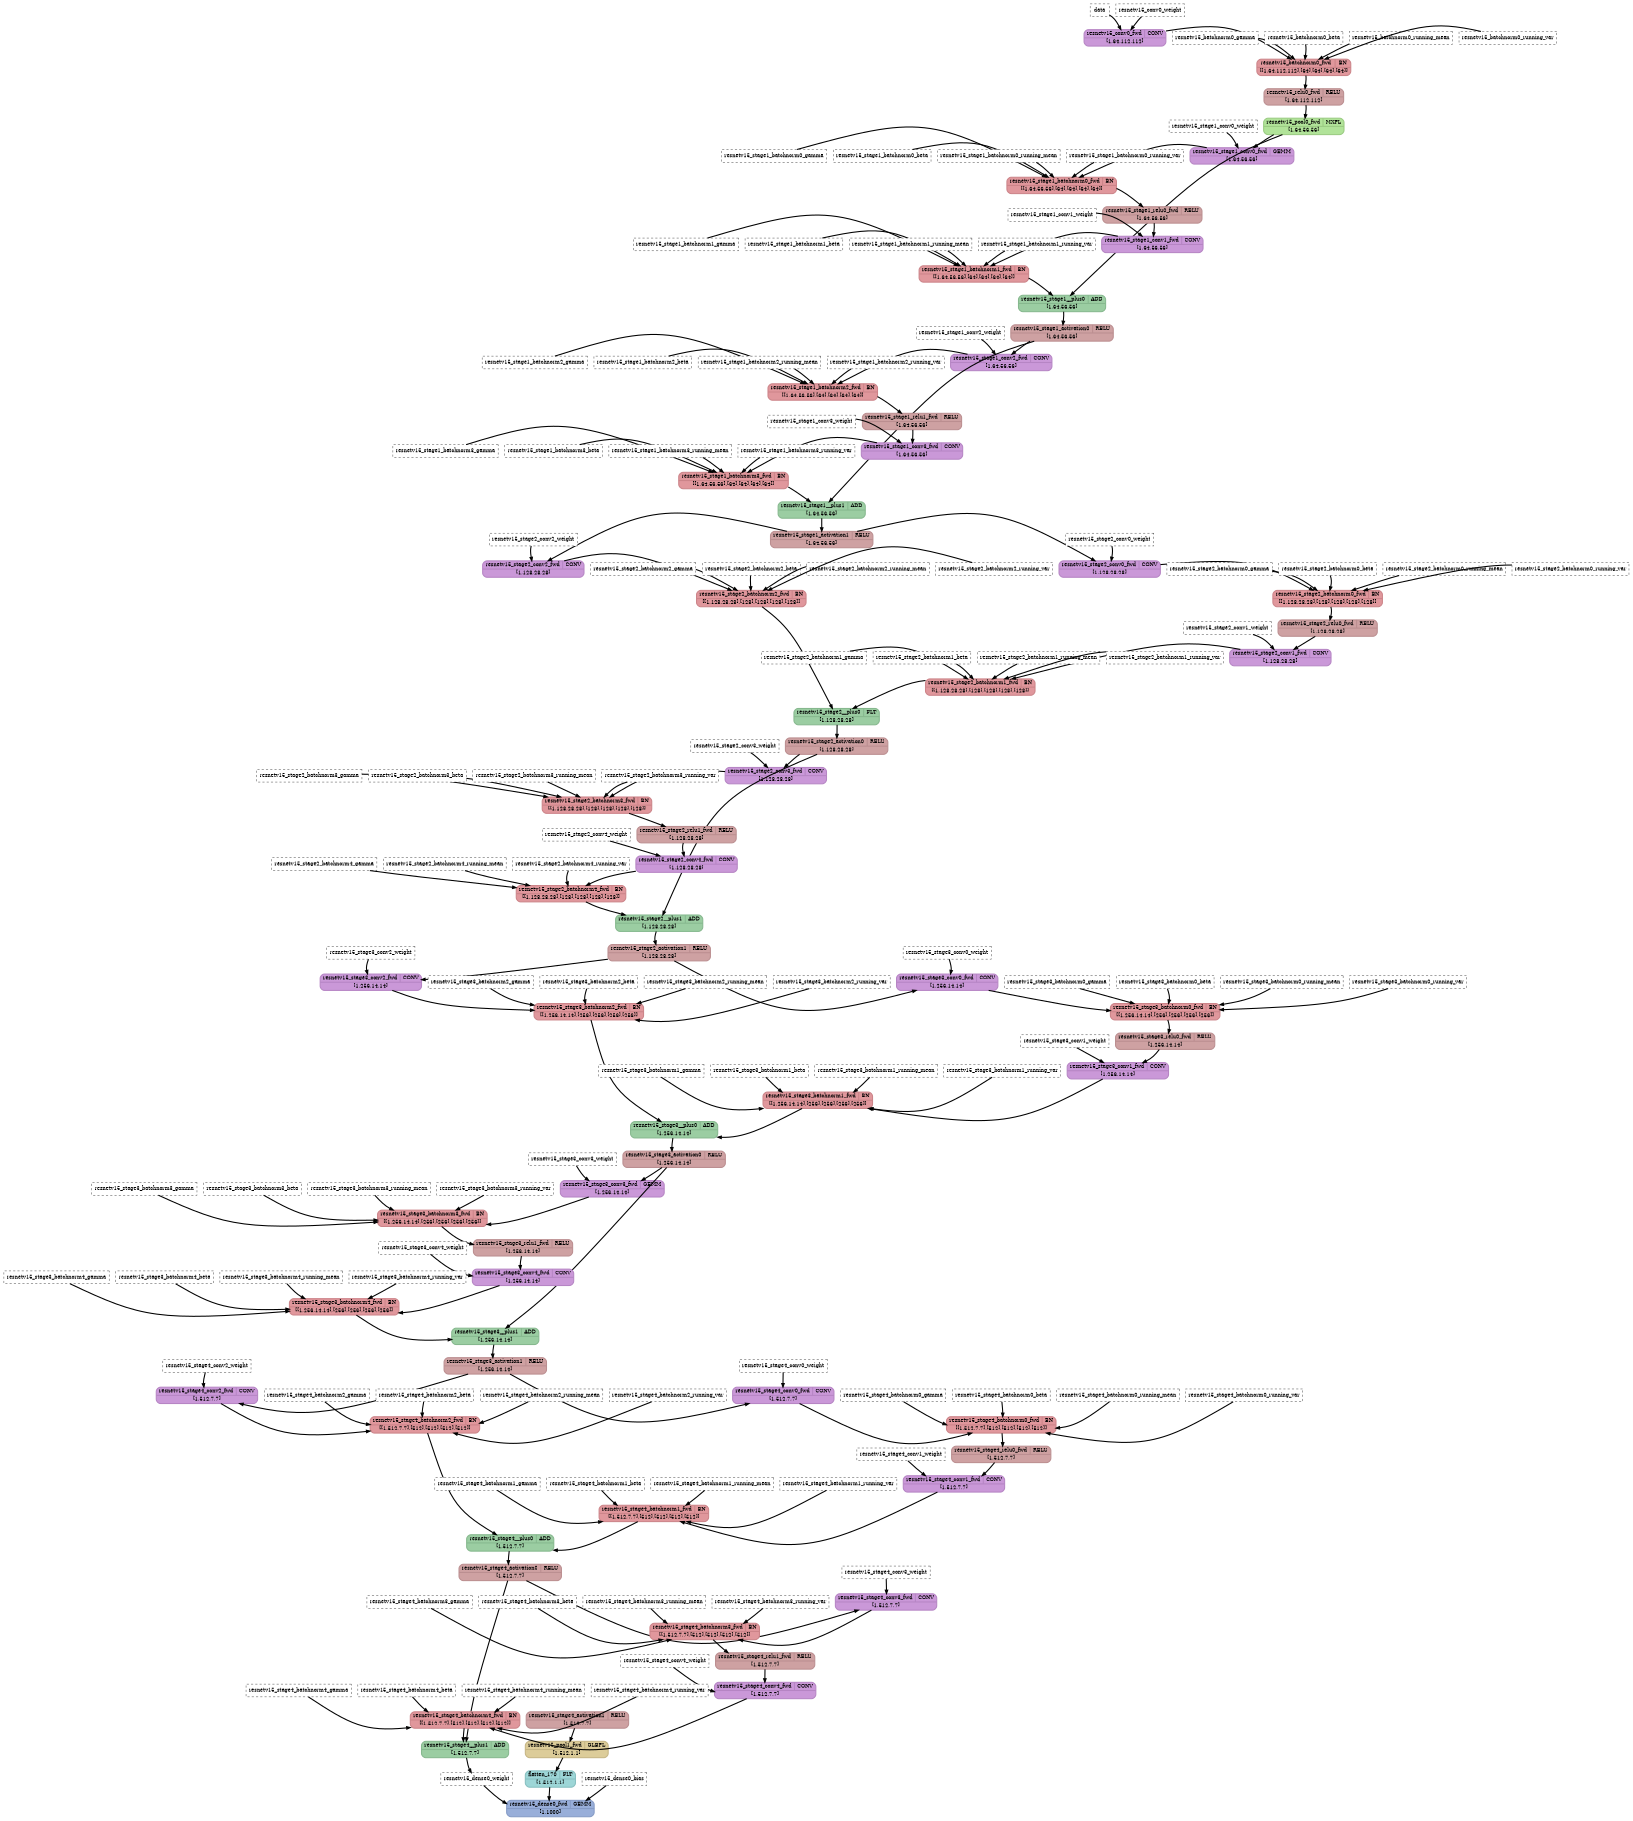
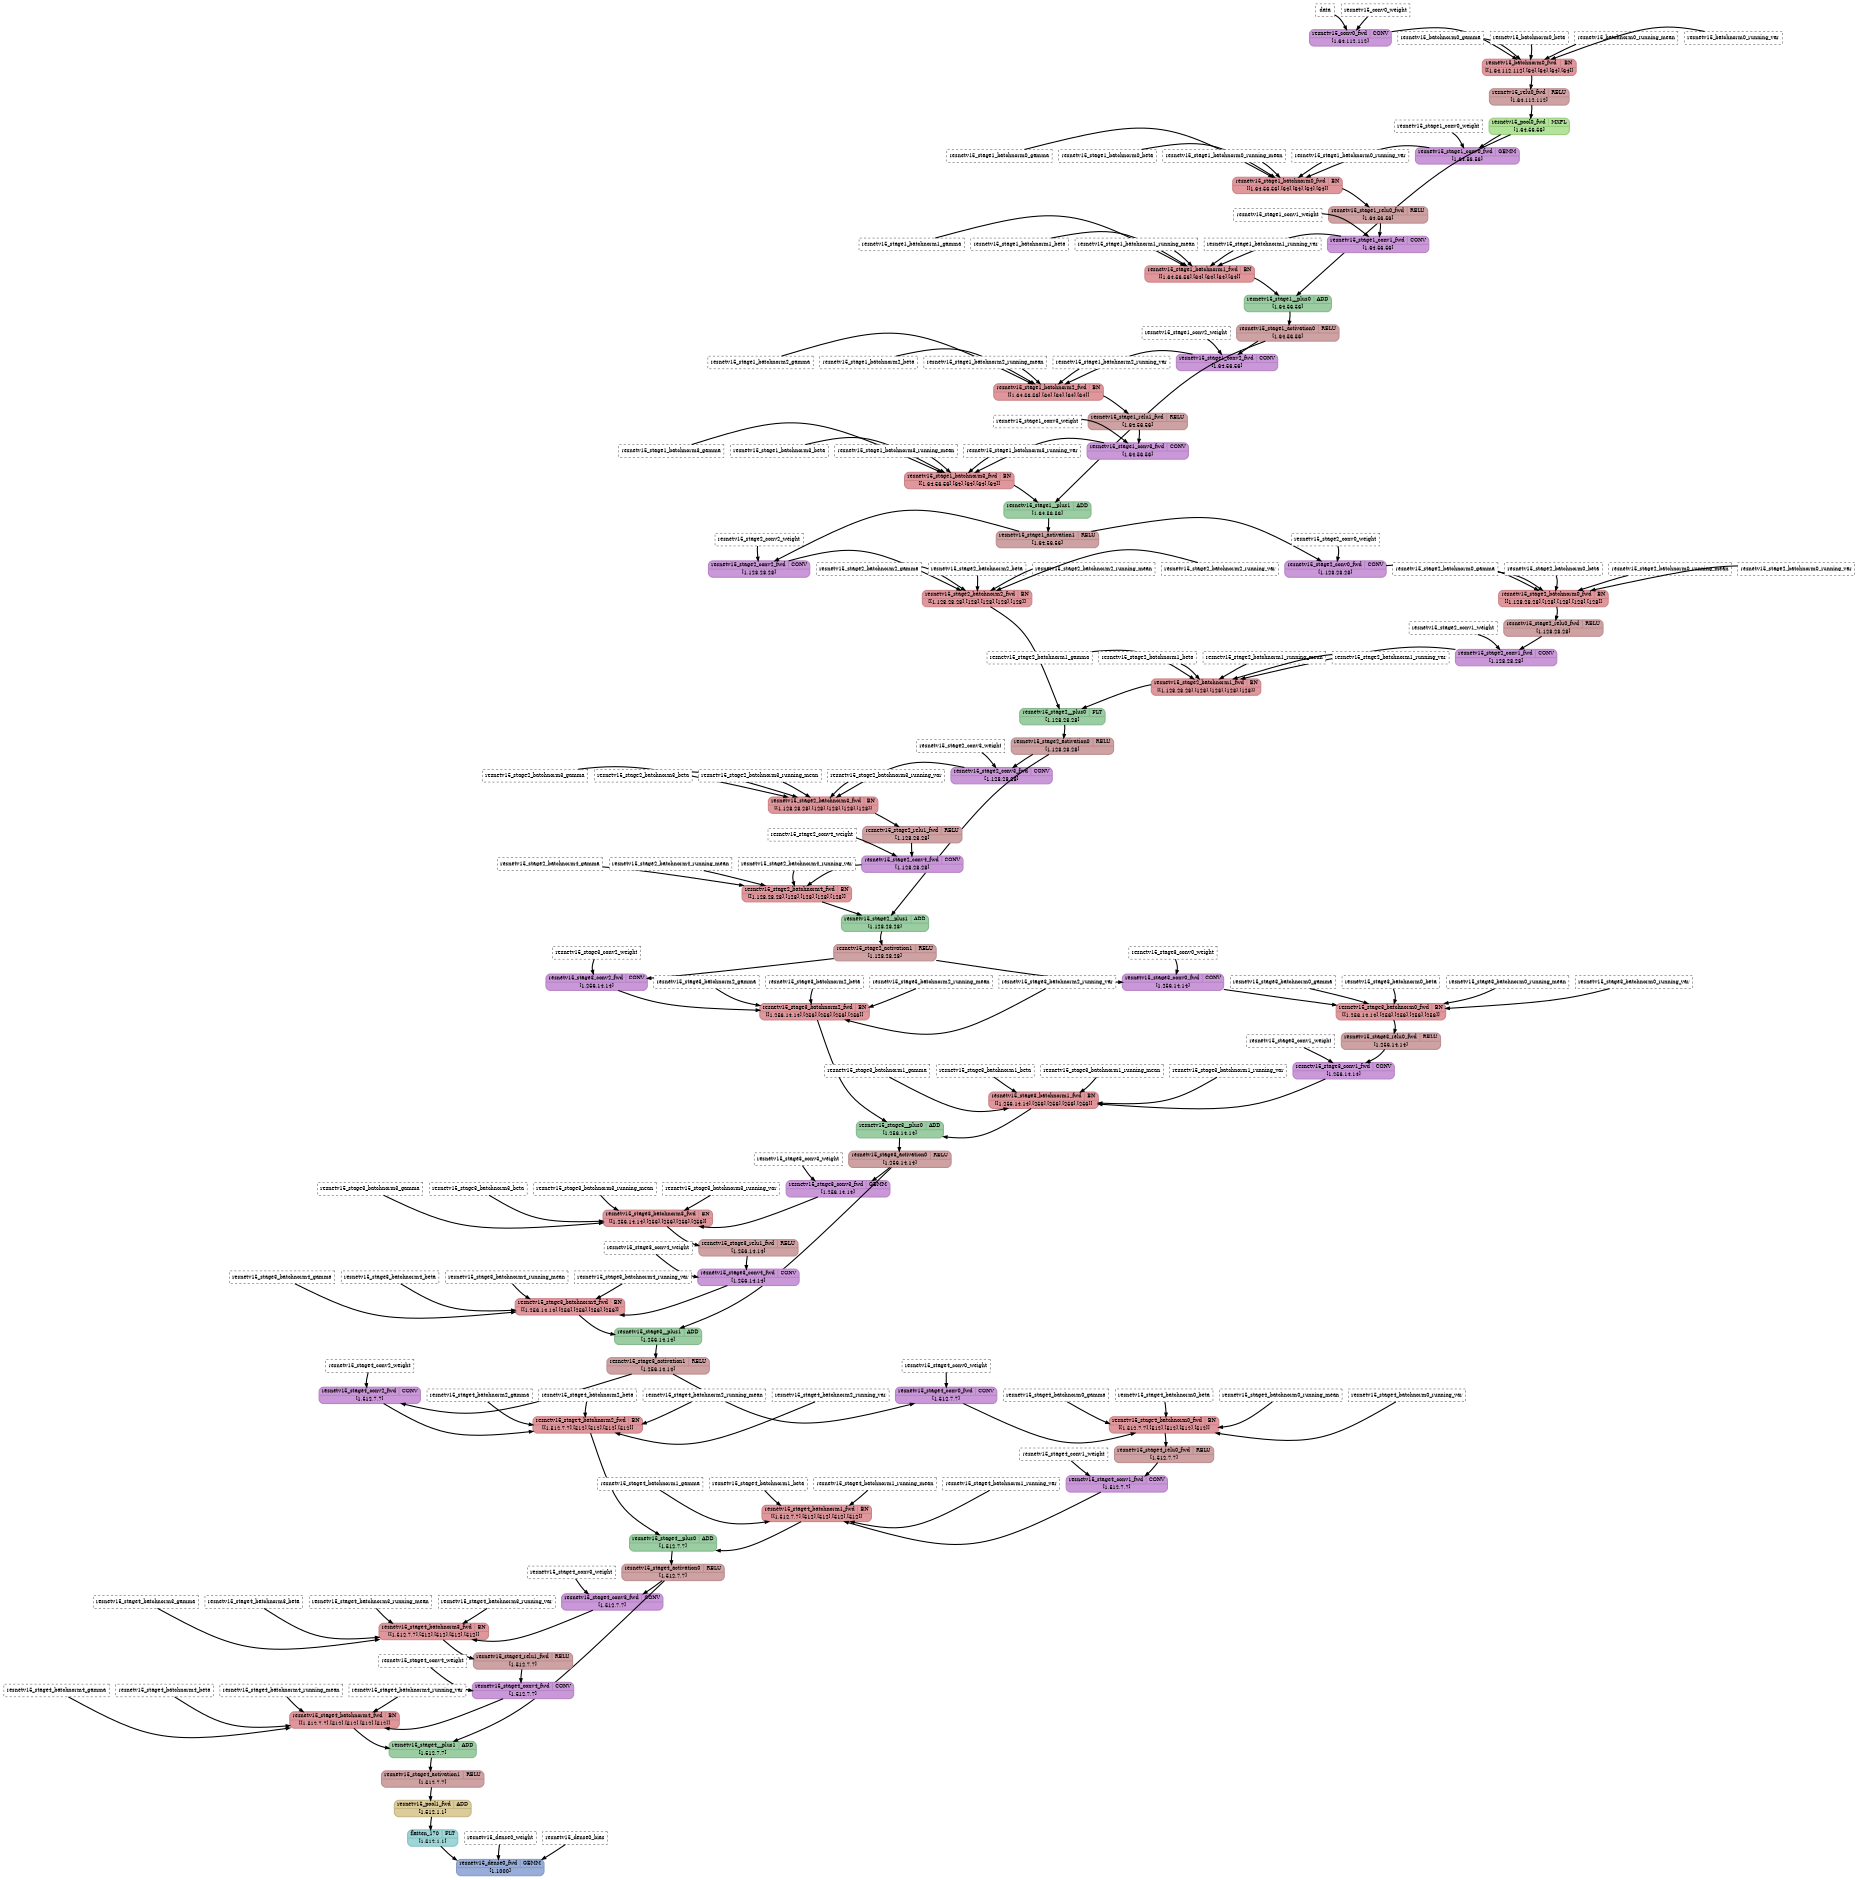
(596, 1745) -> (462, 1804)
(468, 1764) -> (431, 1763)
